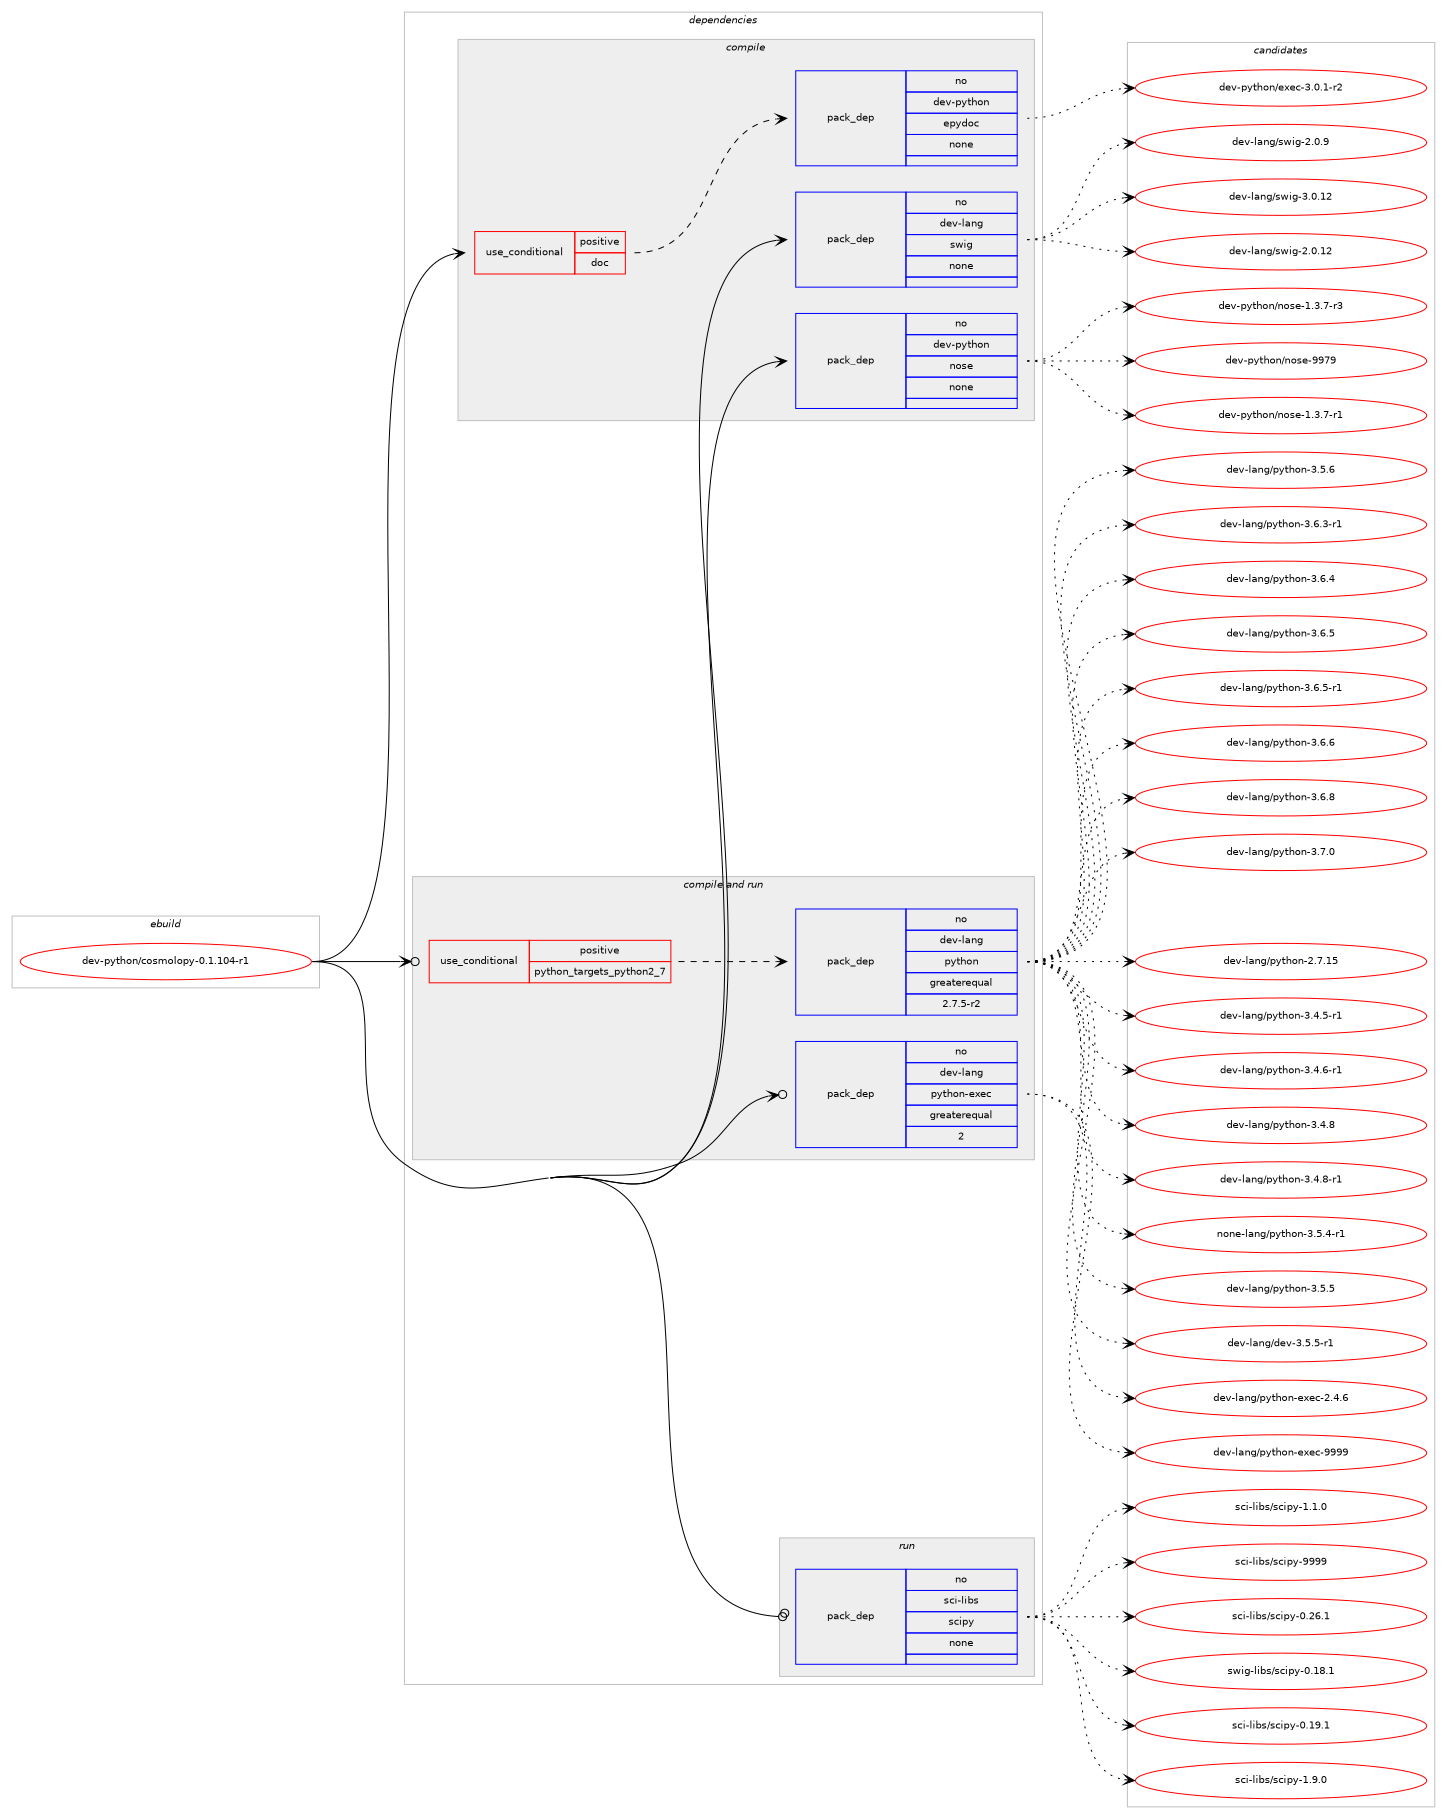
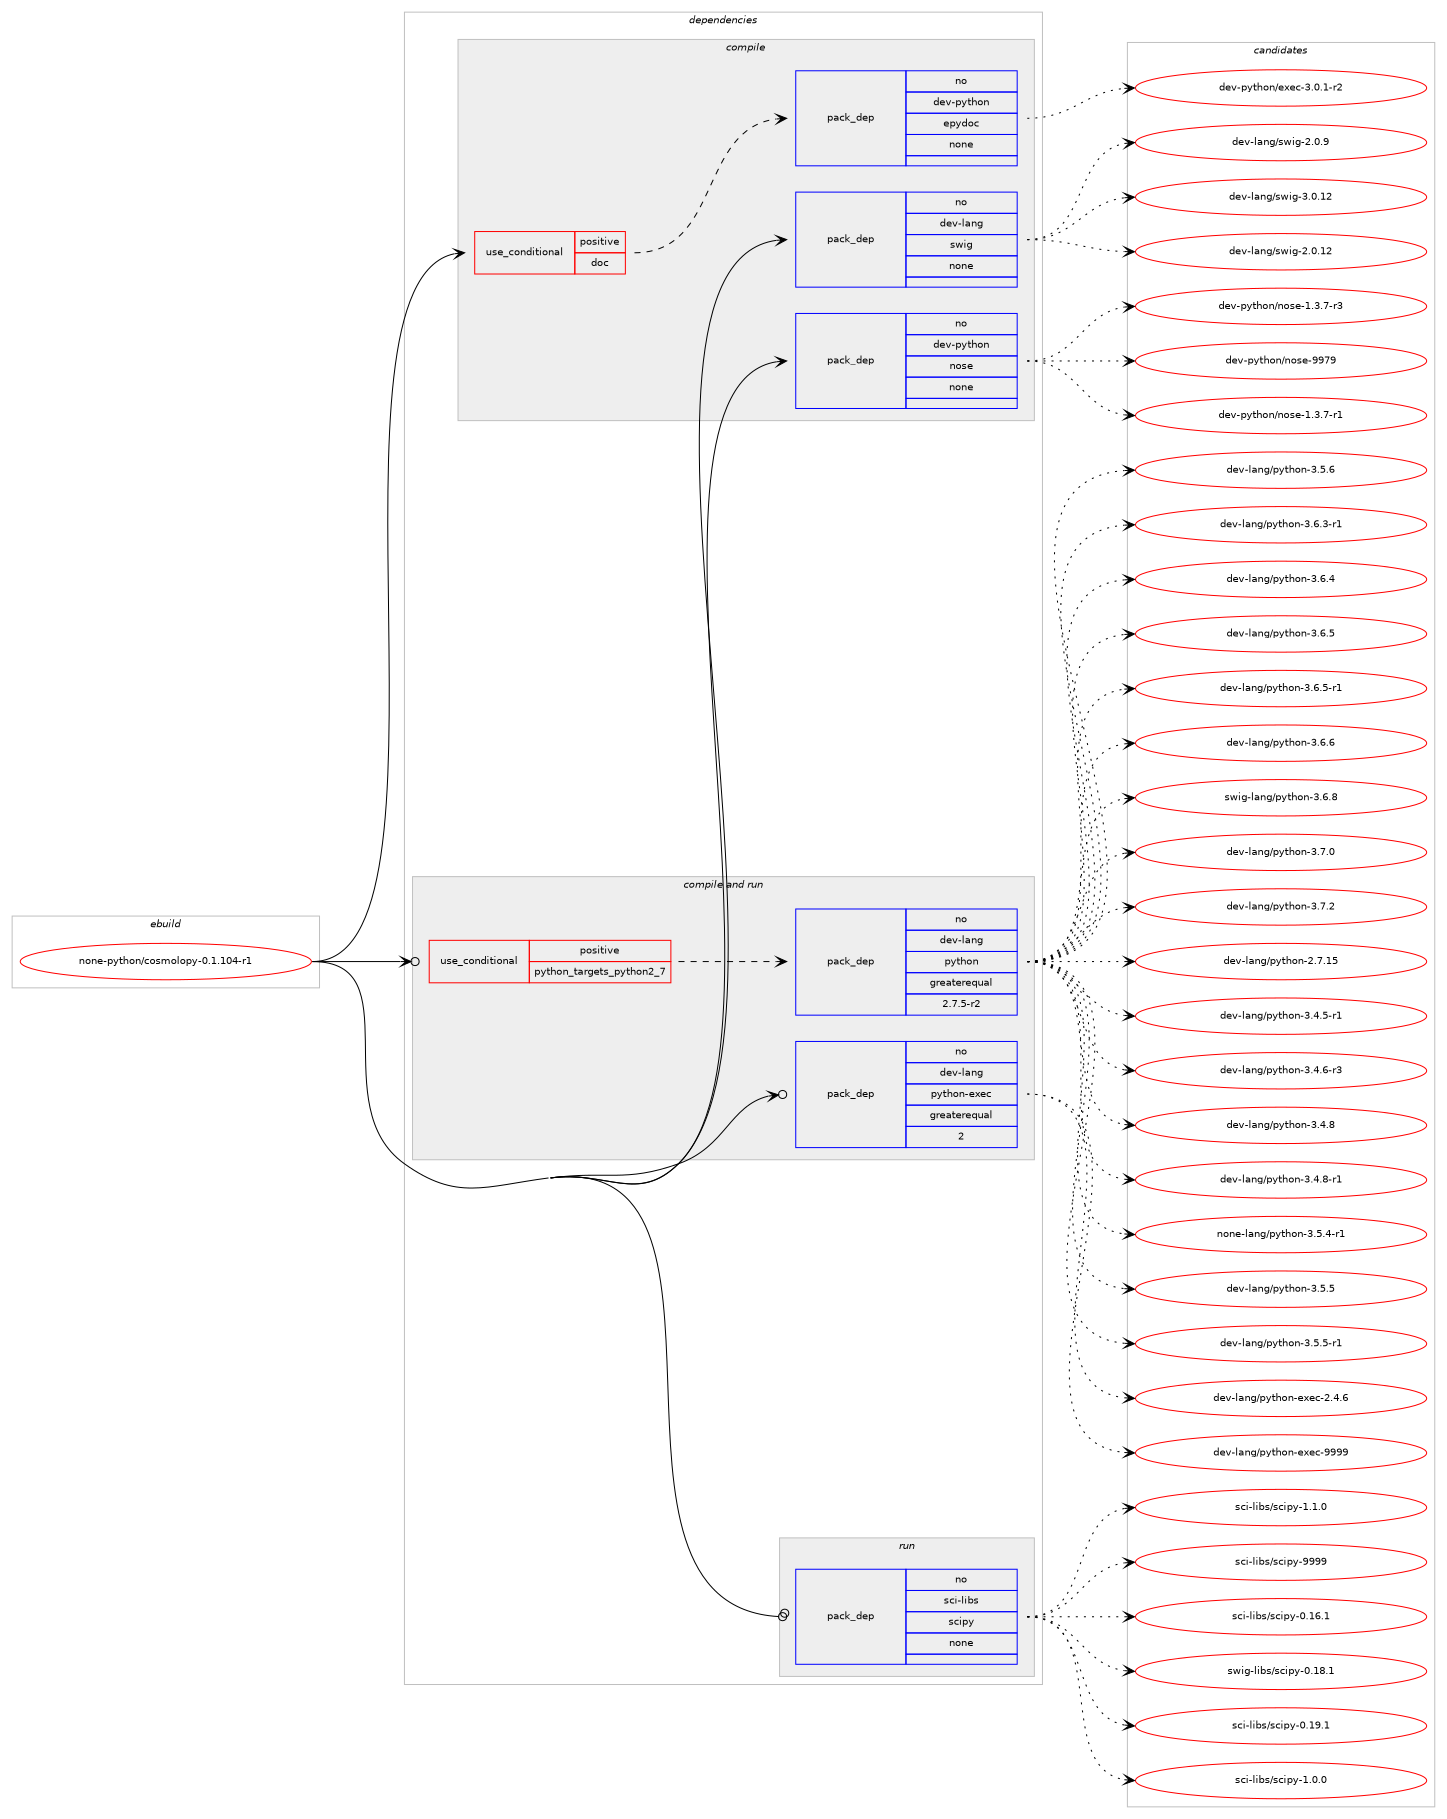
(1281, 798) -> (1281, 798)
none -> (1281, 907)
(166, 962) -> (166, 962)
(1281, 1071) -> (1281, 1071)
(1281, 1344) -> (1281, 1344)
(1281, 1617) -> (1281, 1617)
(1281, 1781) -> (1281, 1781)
